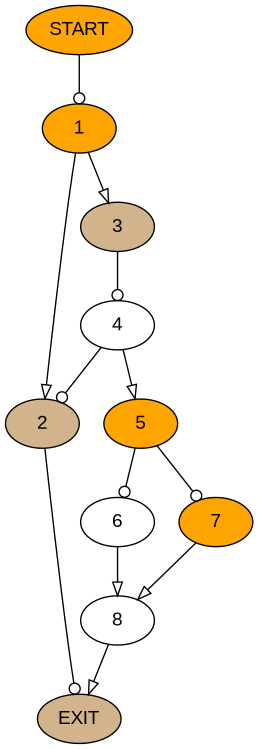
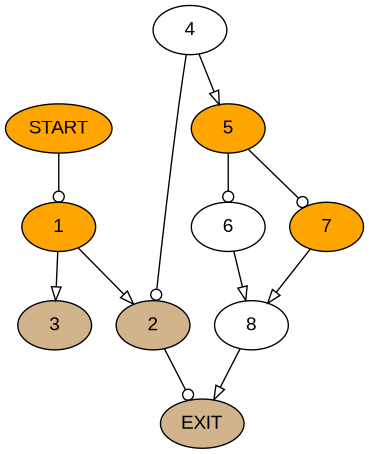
(118, 271) -> none
